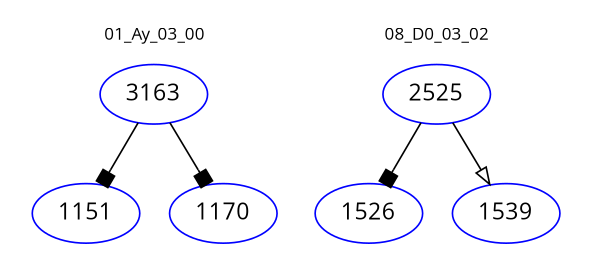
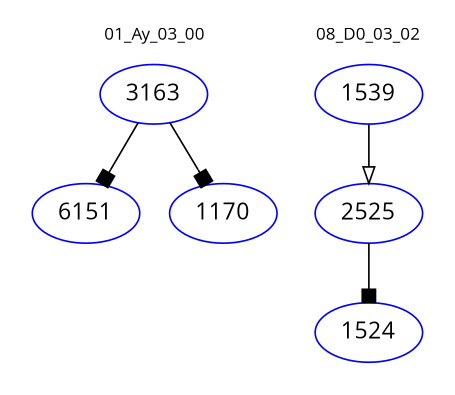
(467, 146) -> (369, 146)
(86, 213) -> (86, 213)
(369, 213) -> (369, 332)
